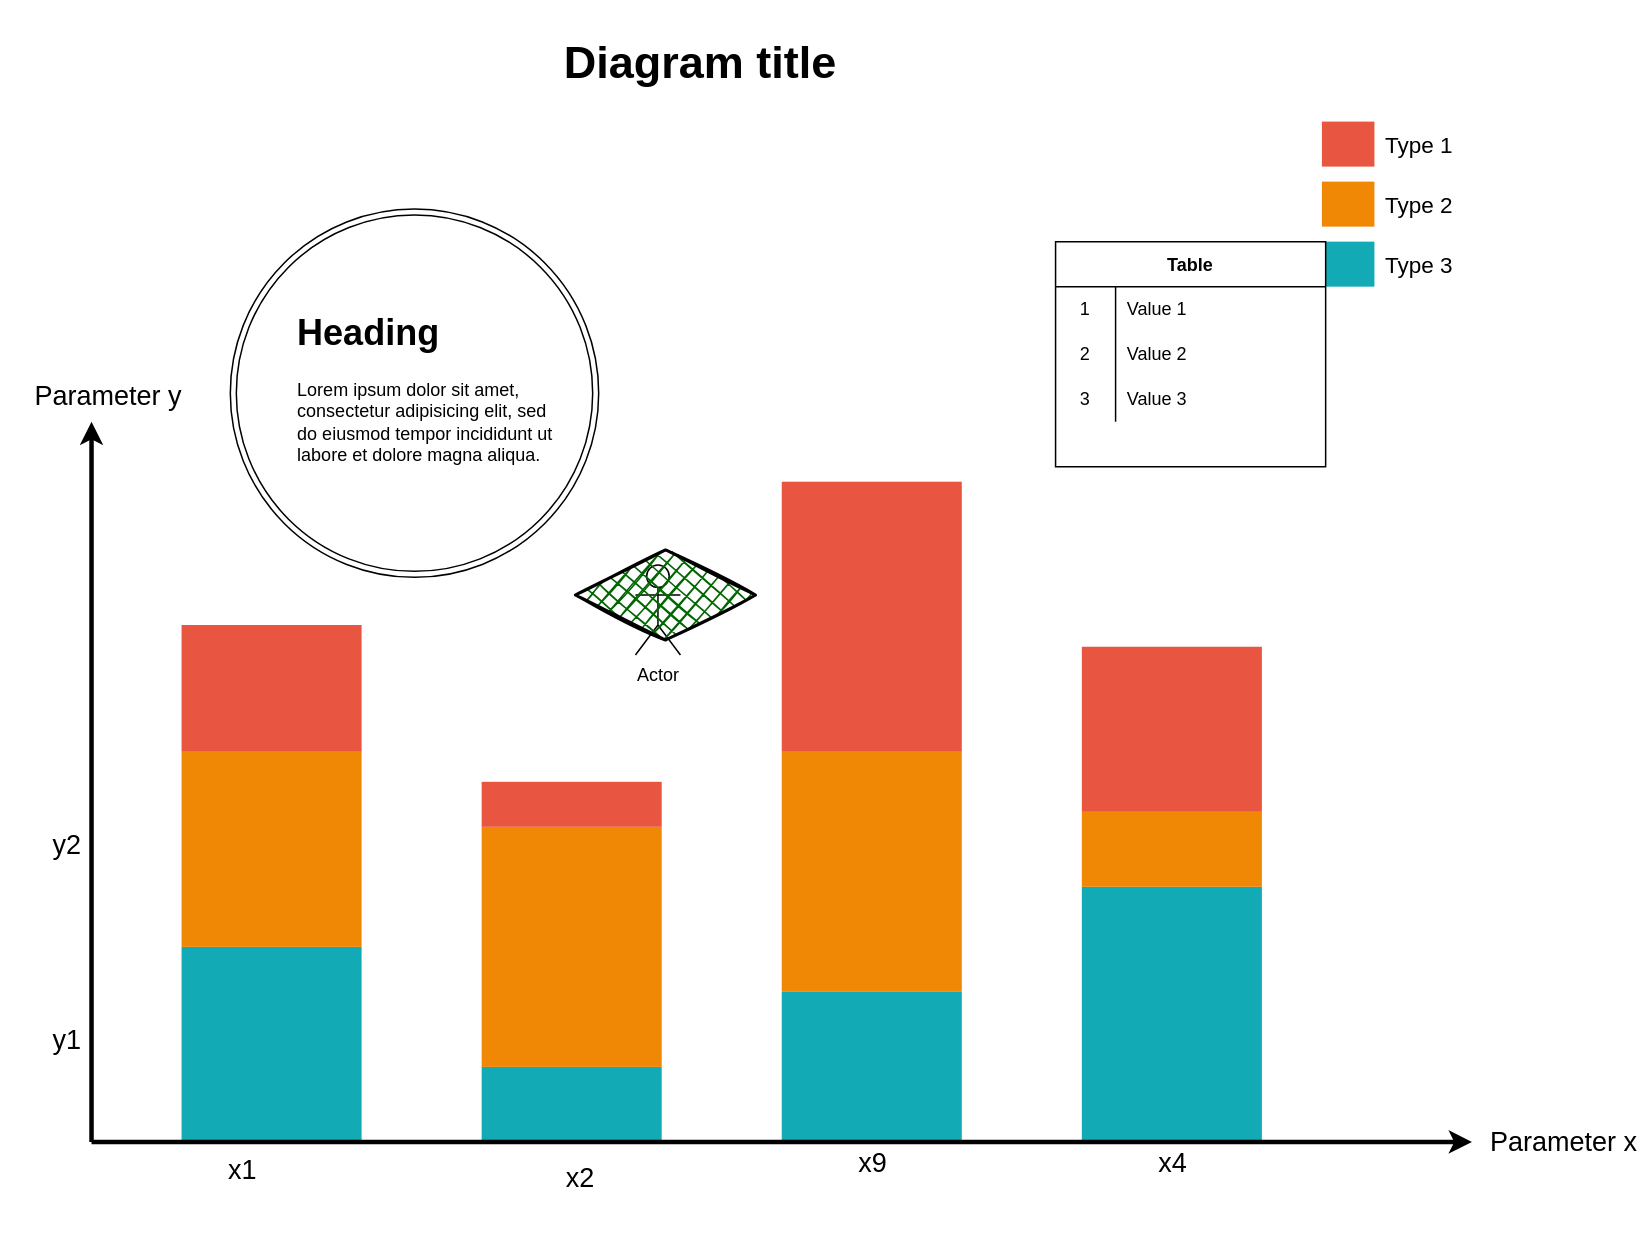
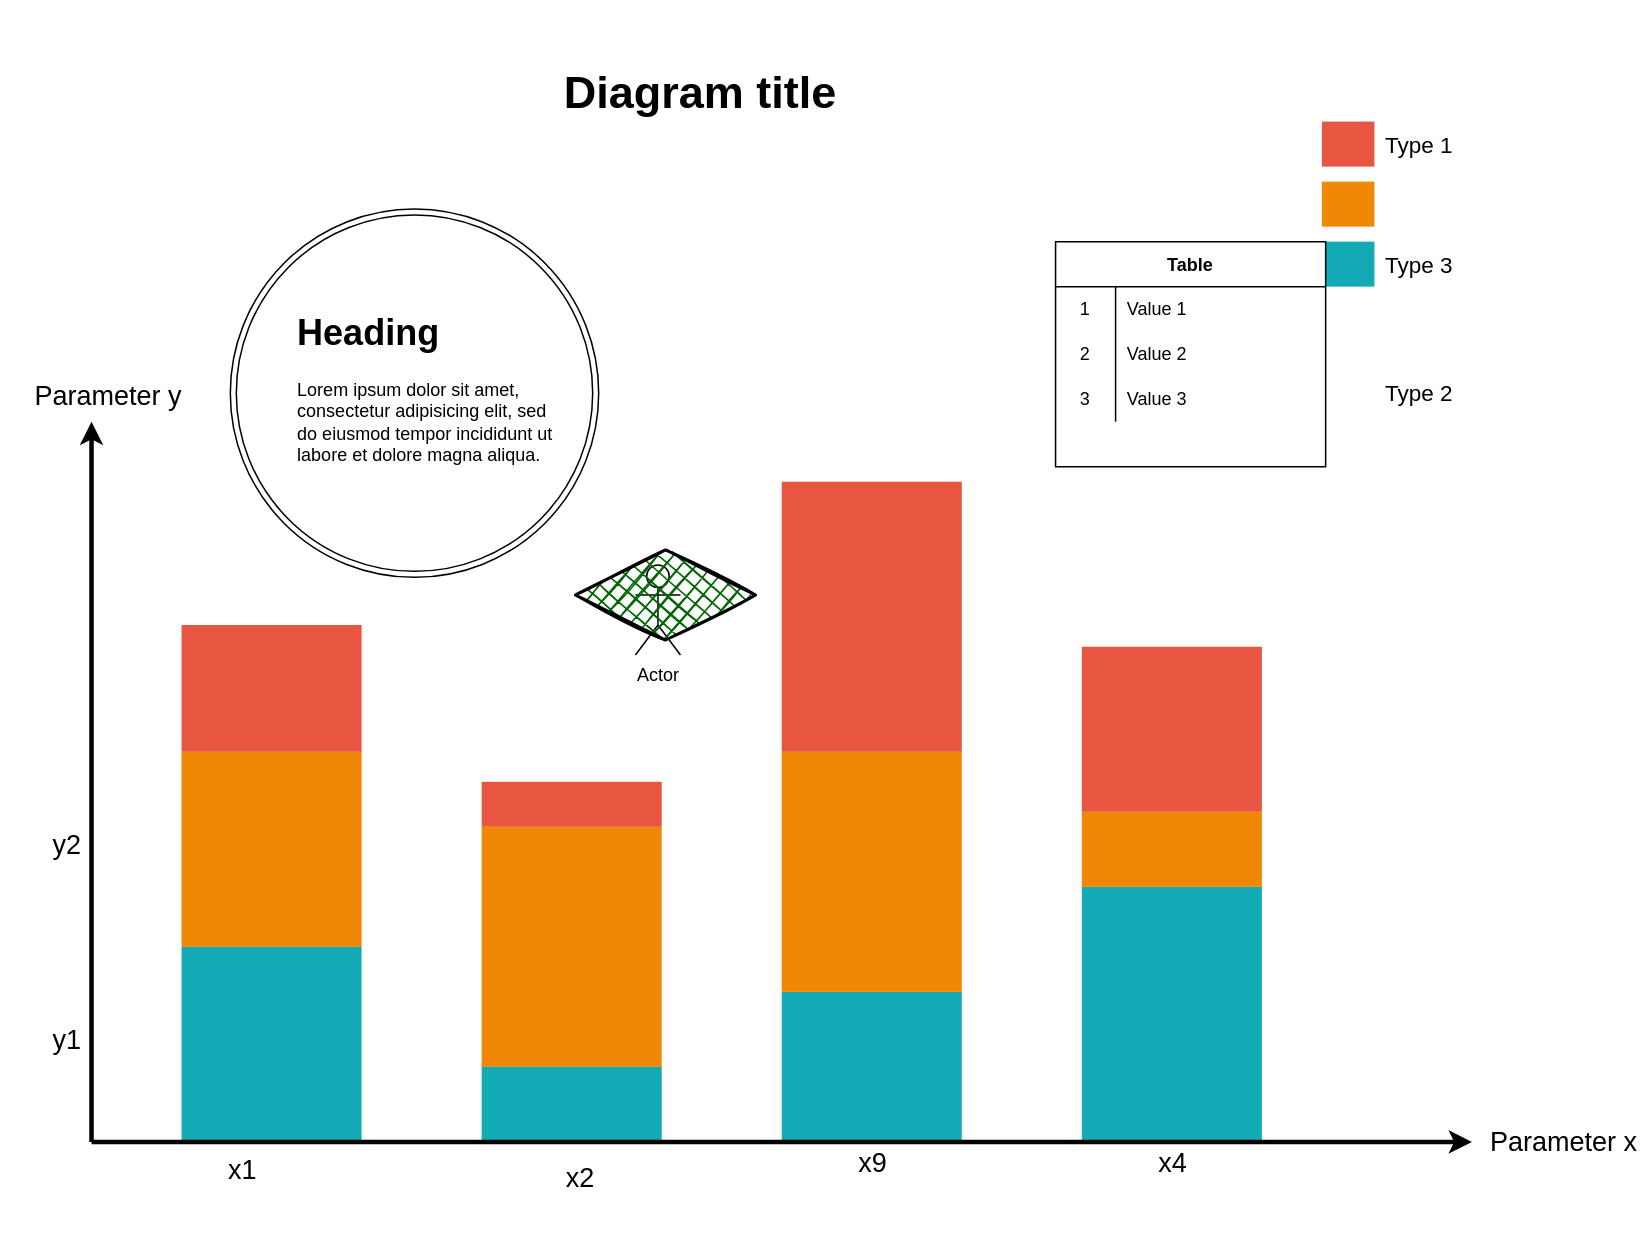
(699, 65) -> (699, 95)
(1442, 204) -> (1442, 392)
